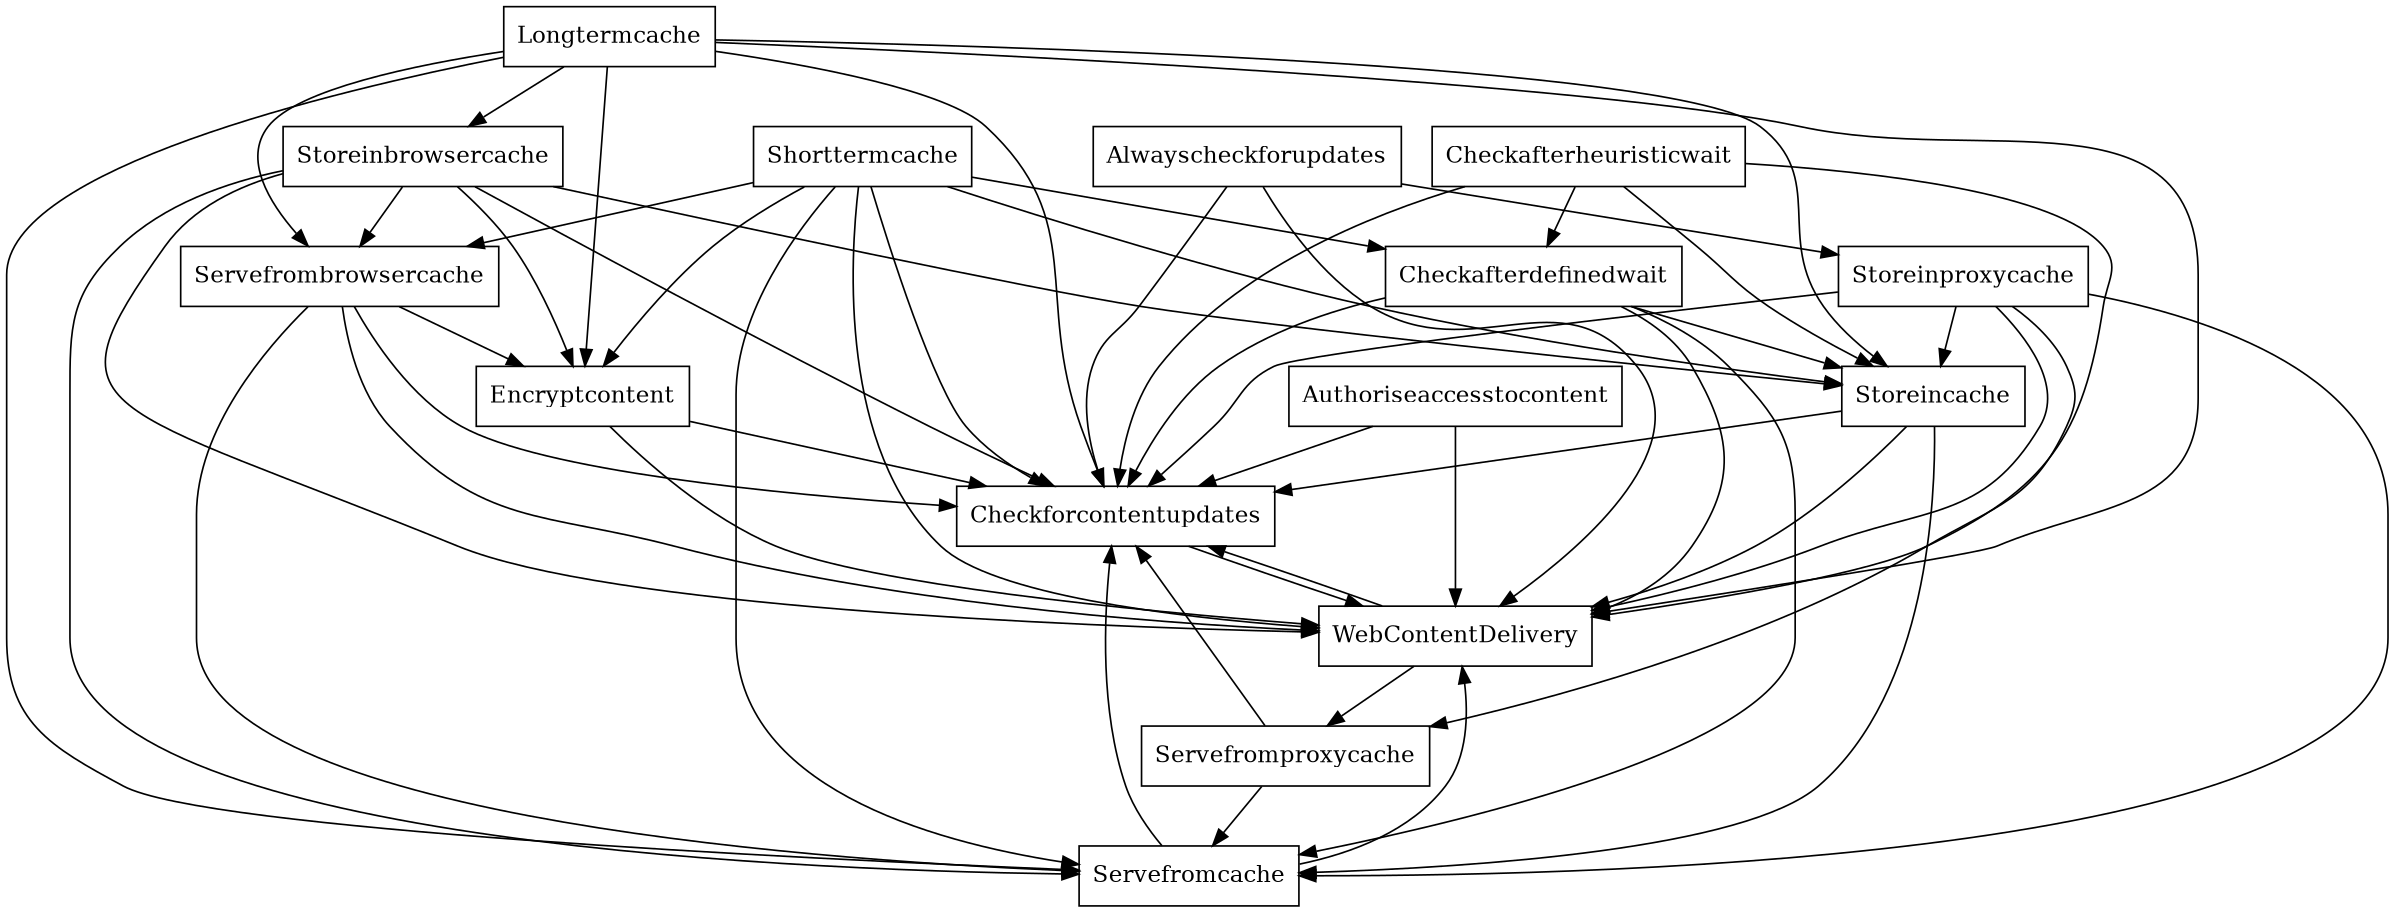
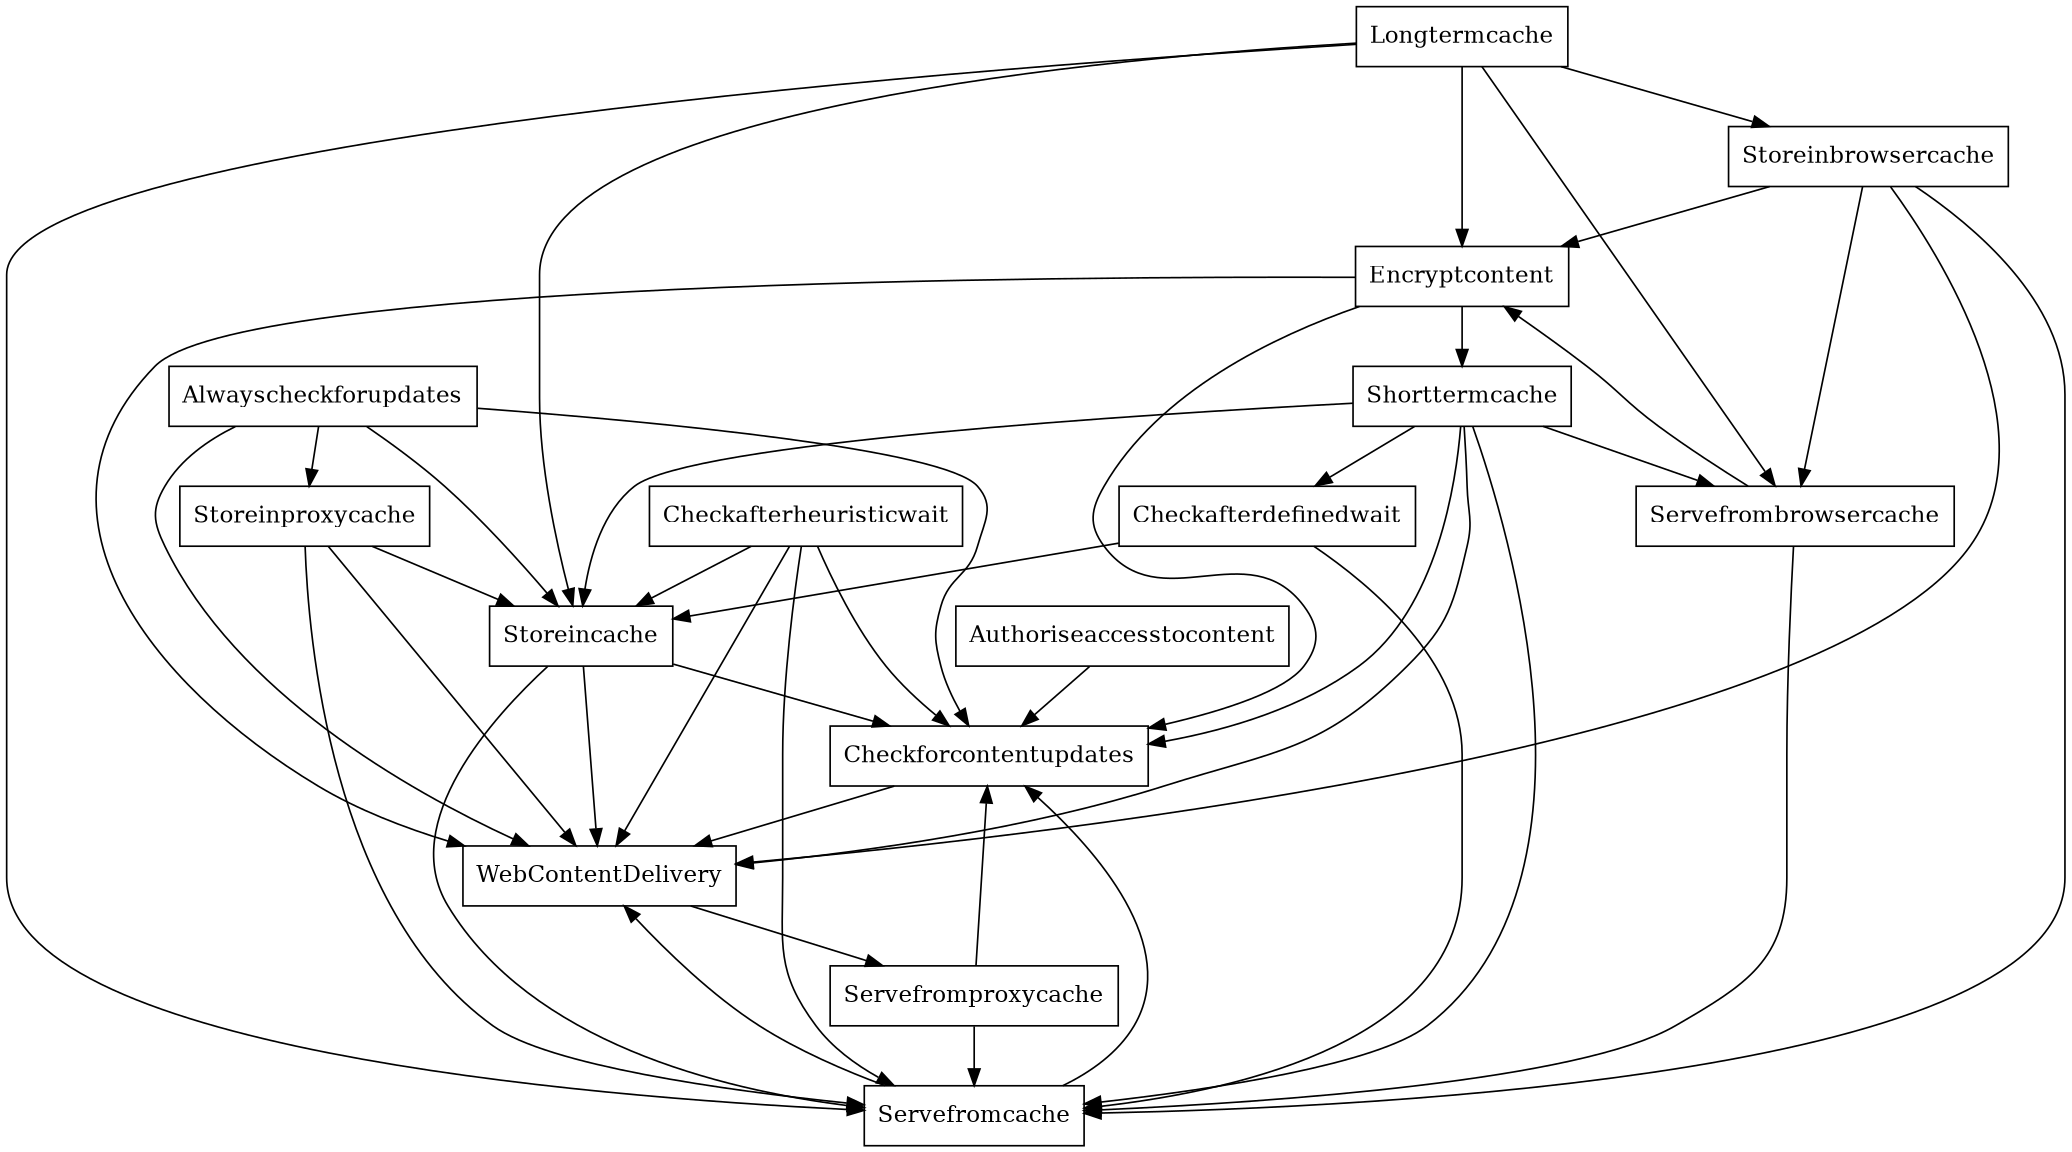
(1888, 137) -> none
(1015, 159) -> none
(1569, 200) -> (783, 831)
(699, 258) -> (1462, 328)
(1185, 313) -> (463, 503)
(769, 344) -> none
(1369, 349) -> none
(1238, 354) -> none
(1724, 463) -> none
(617, 470) -> none
(1455, 508) -> none
(766, 567) -> none
(1304, 578) -> none
(1847, 588) -> none
